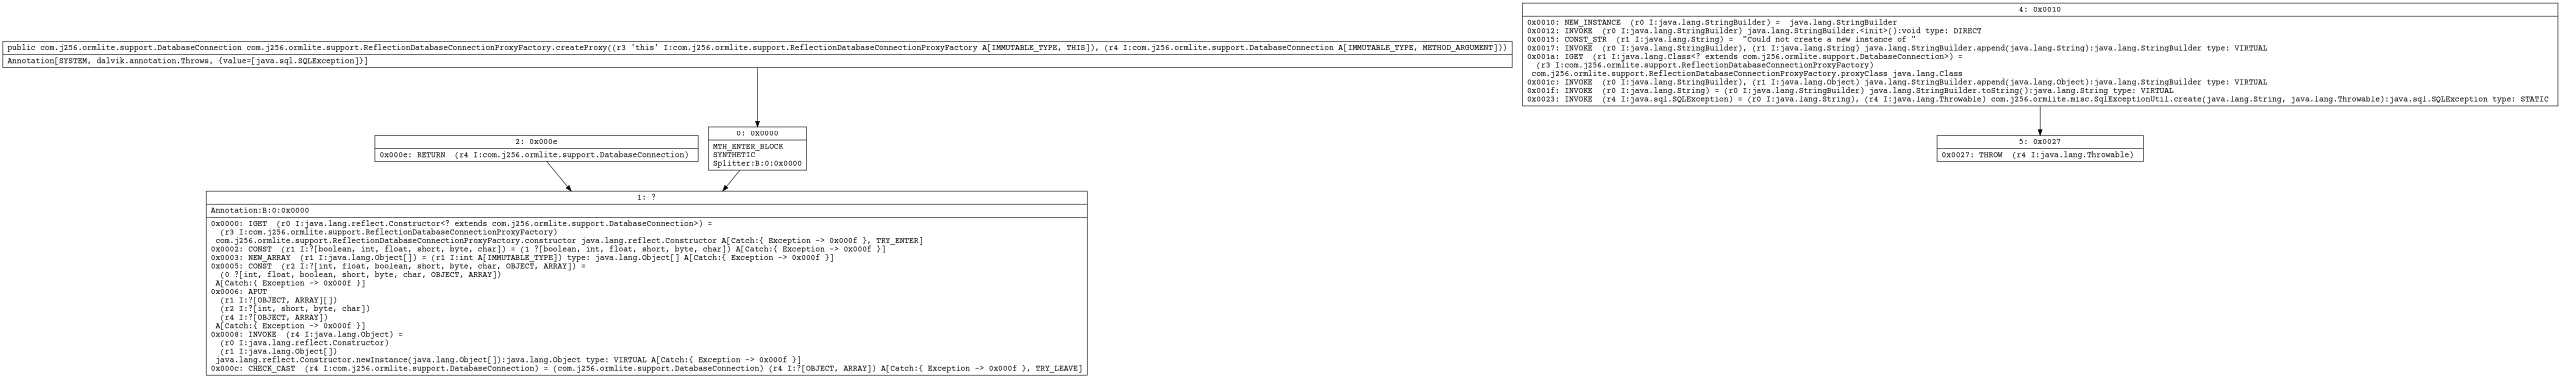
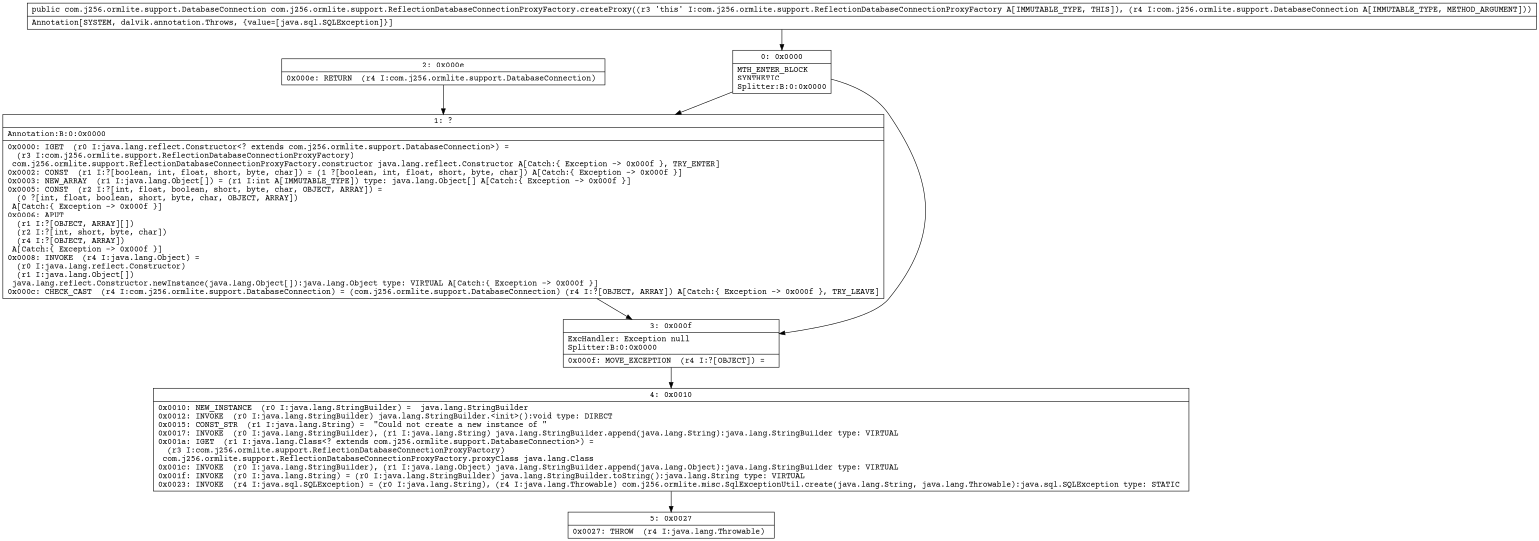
none -> (671, 343)
